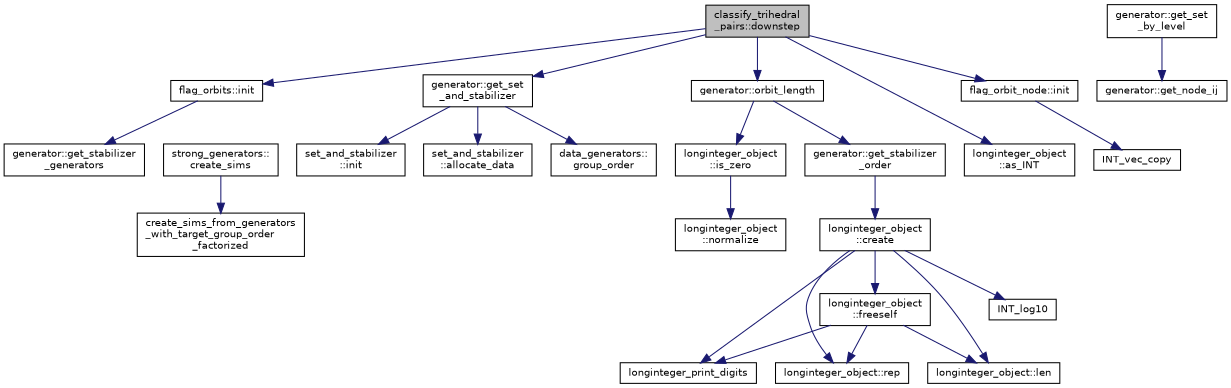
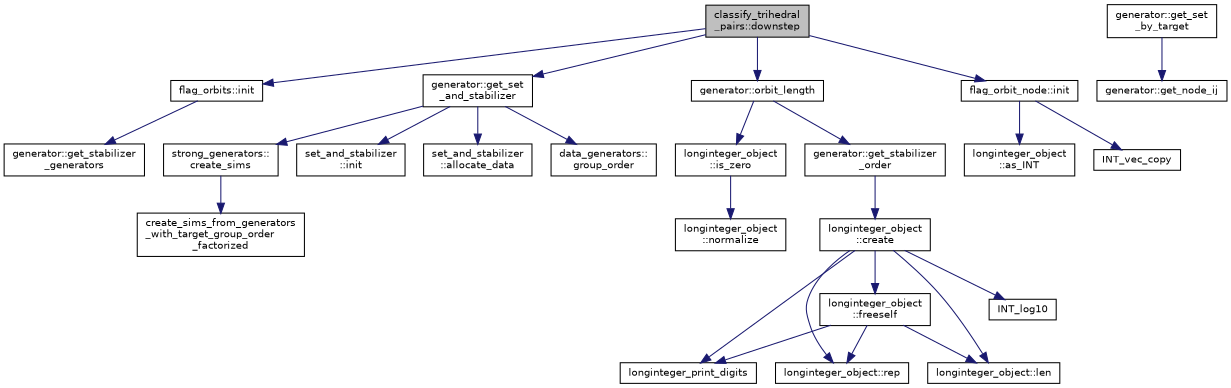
(1162, 21) -> (1162, 21)
(884, 88) -> (1020, 117)
none -> (355, 124)
